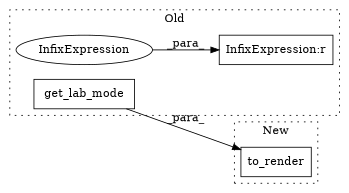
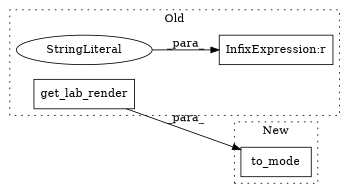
(84, 50) -> (84, 50)
(84, 94) -> (84, 94)
(276, 162) -> (276, 162)
